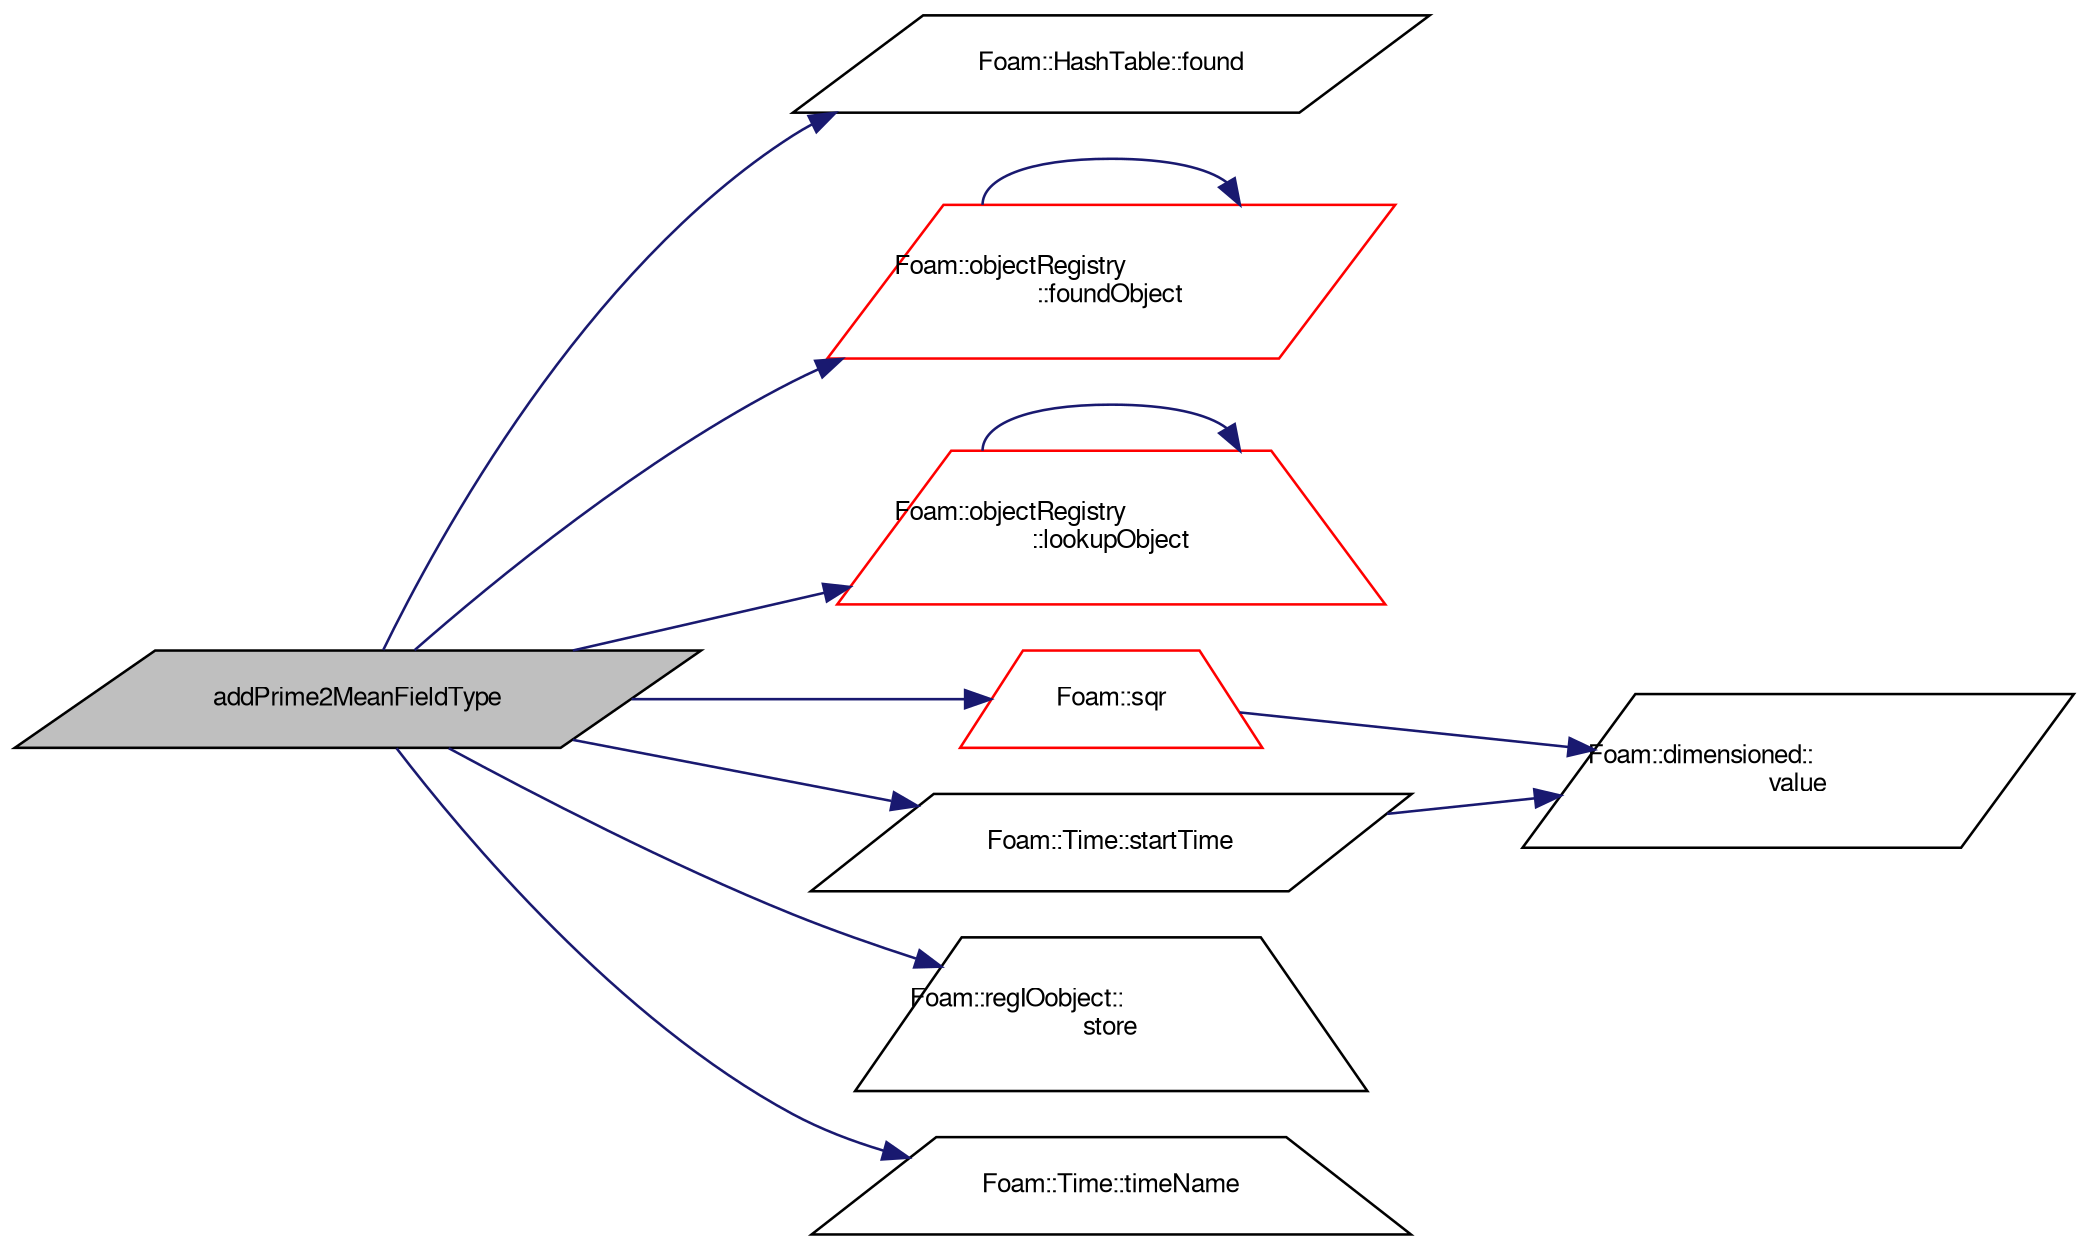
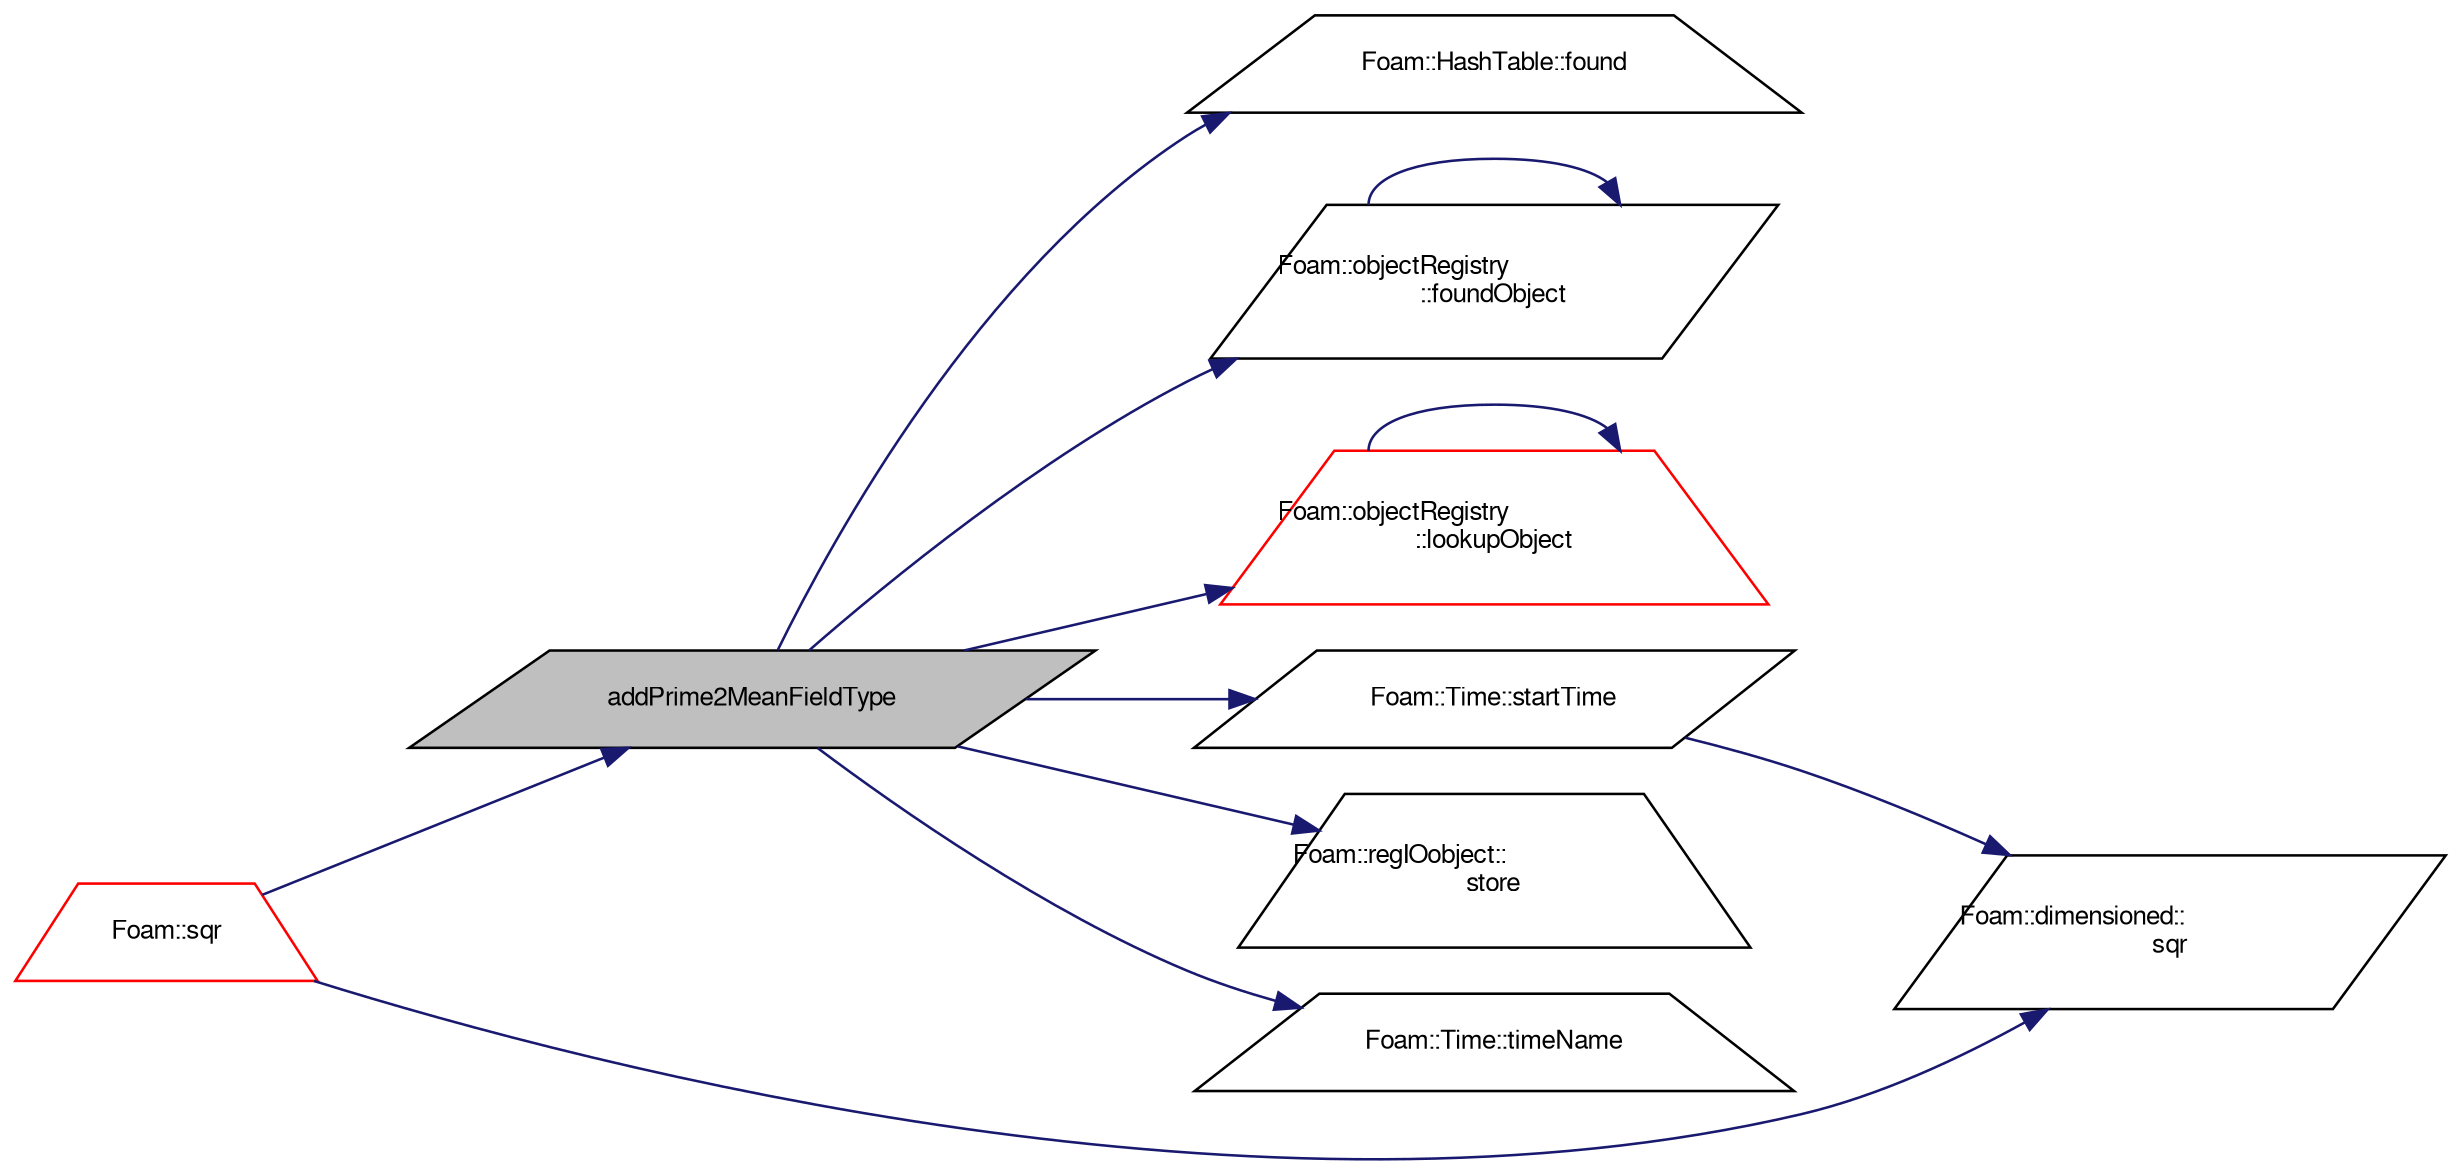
(1111, 64) -> (1494, 64)
(1111, 282) -> (1494, 282)
(798, 699) -> (433, 826)
(1798, 771) -> (2170, 932)
